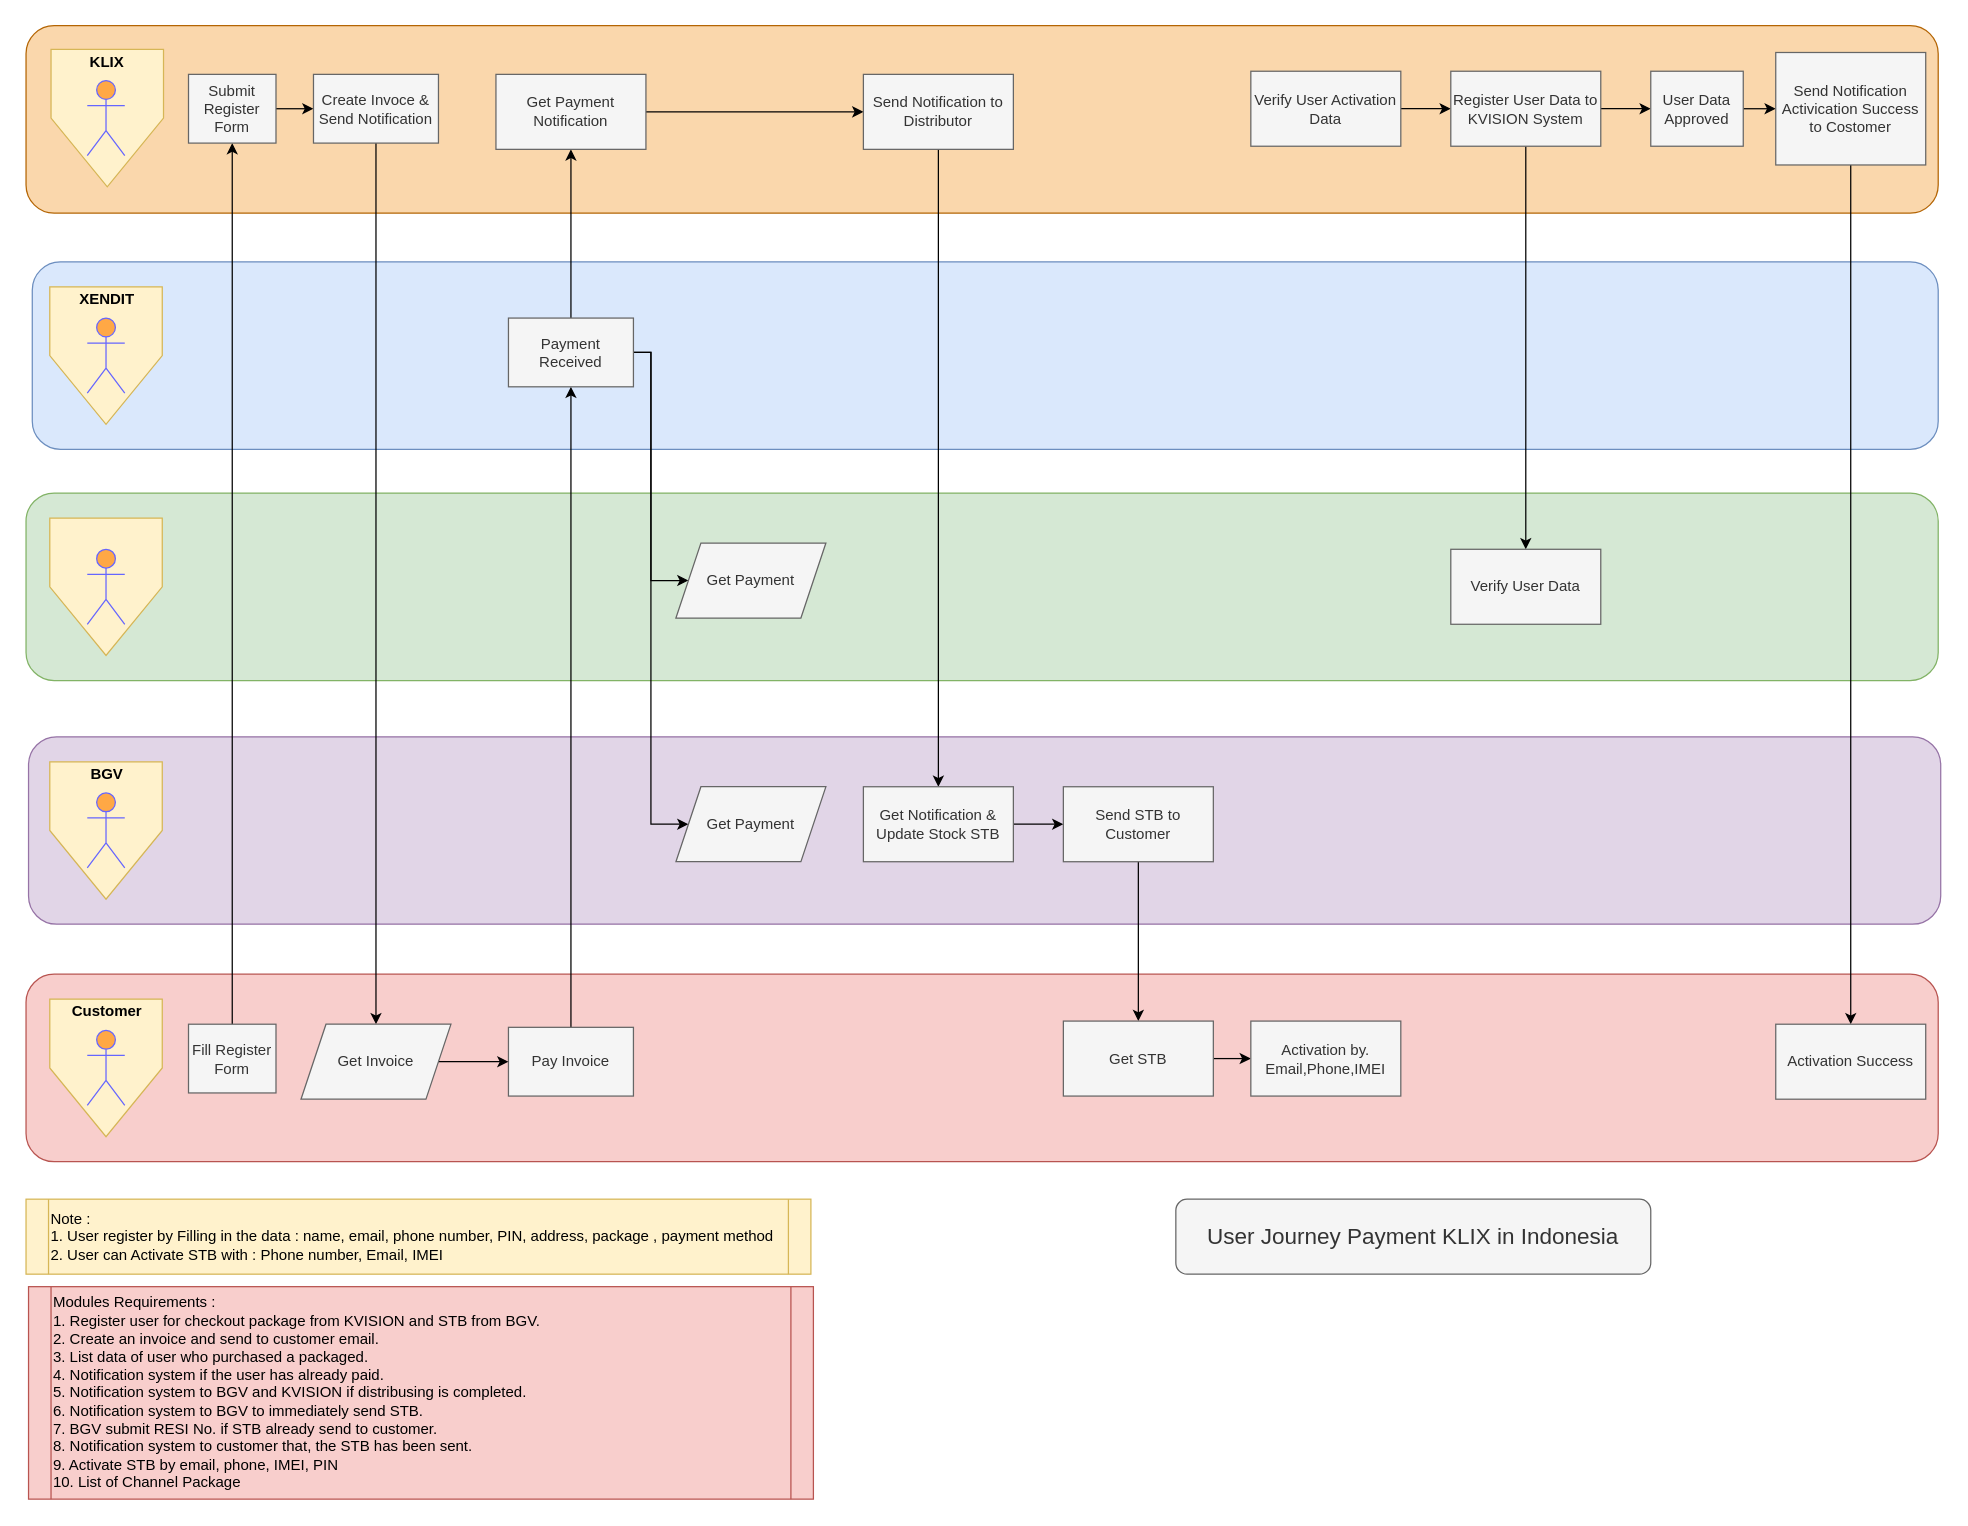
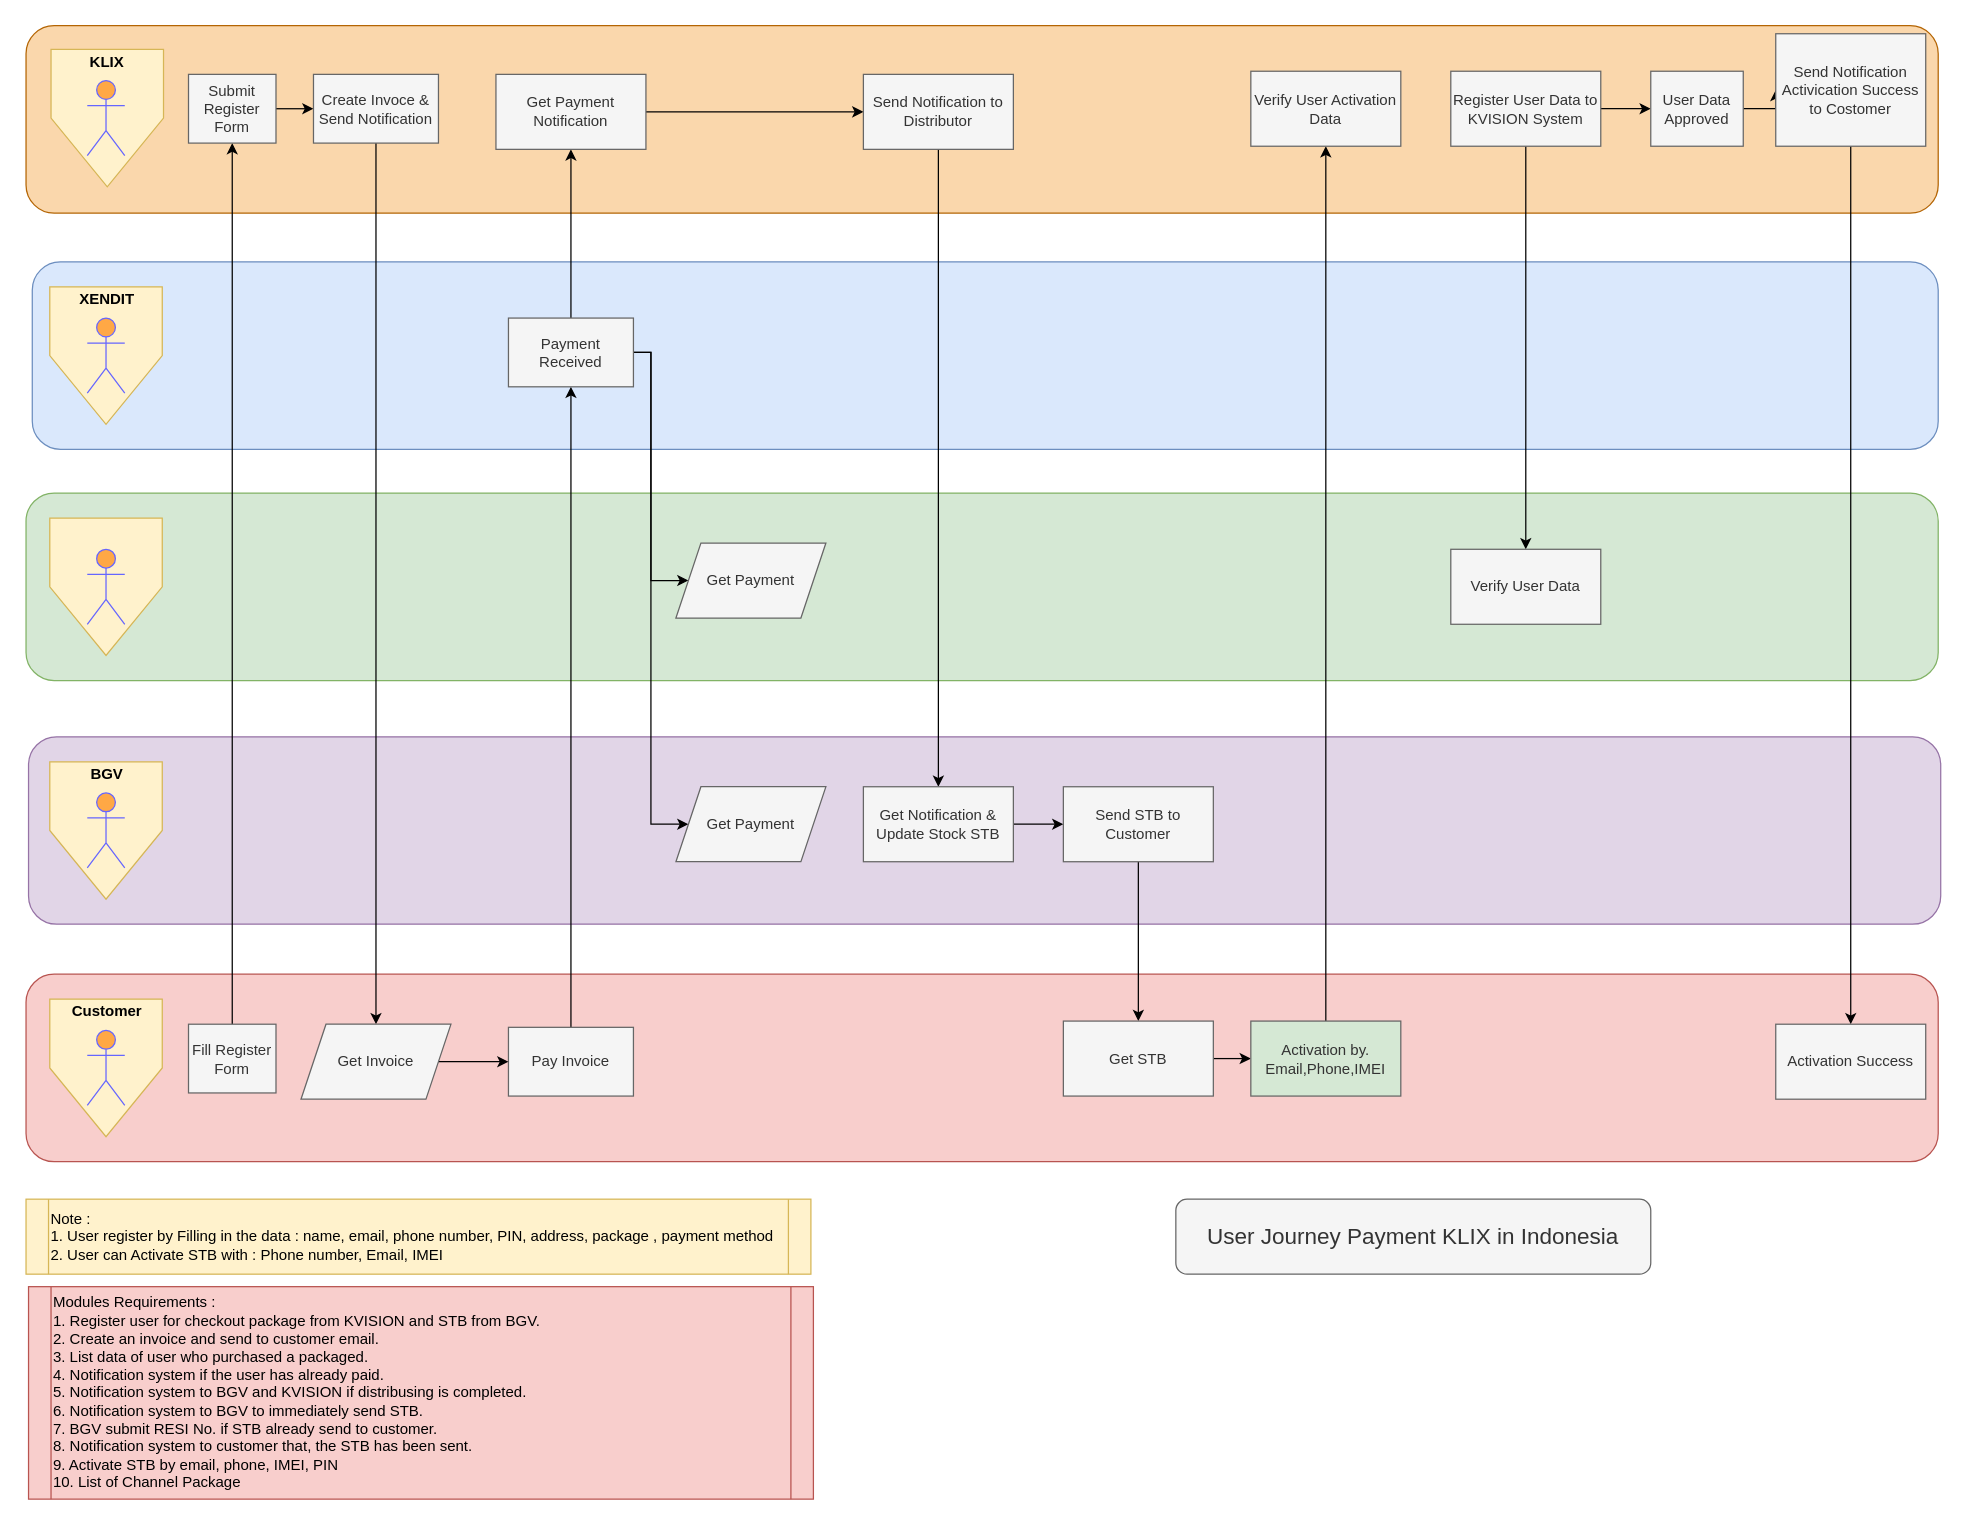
(1422, 109) -> none
(1851, 109) -> (1851, 90)
none -> (1326, 588)
(1326, 1059) -> (1326, 1059)
